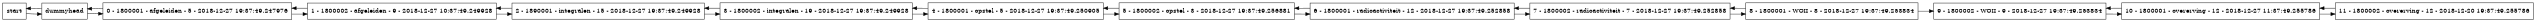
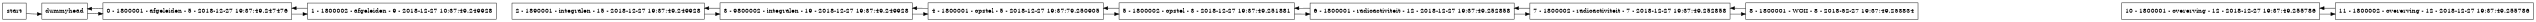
(36, 8) -> none
(506, 8) -> none
(197, 11) -> (197, 11)
(816, 11) -> (816, 11)
(1016, 11) -> (1016, 11)
(1207, 11) -> (1207, 11)
(1832, 11) -> (1832, 11)
(2020, 11) -> none
(2221, 11) -> (2221, 11)
(2434, 11) -> (2434, 11)
(502, 14) -> none
